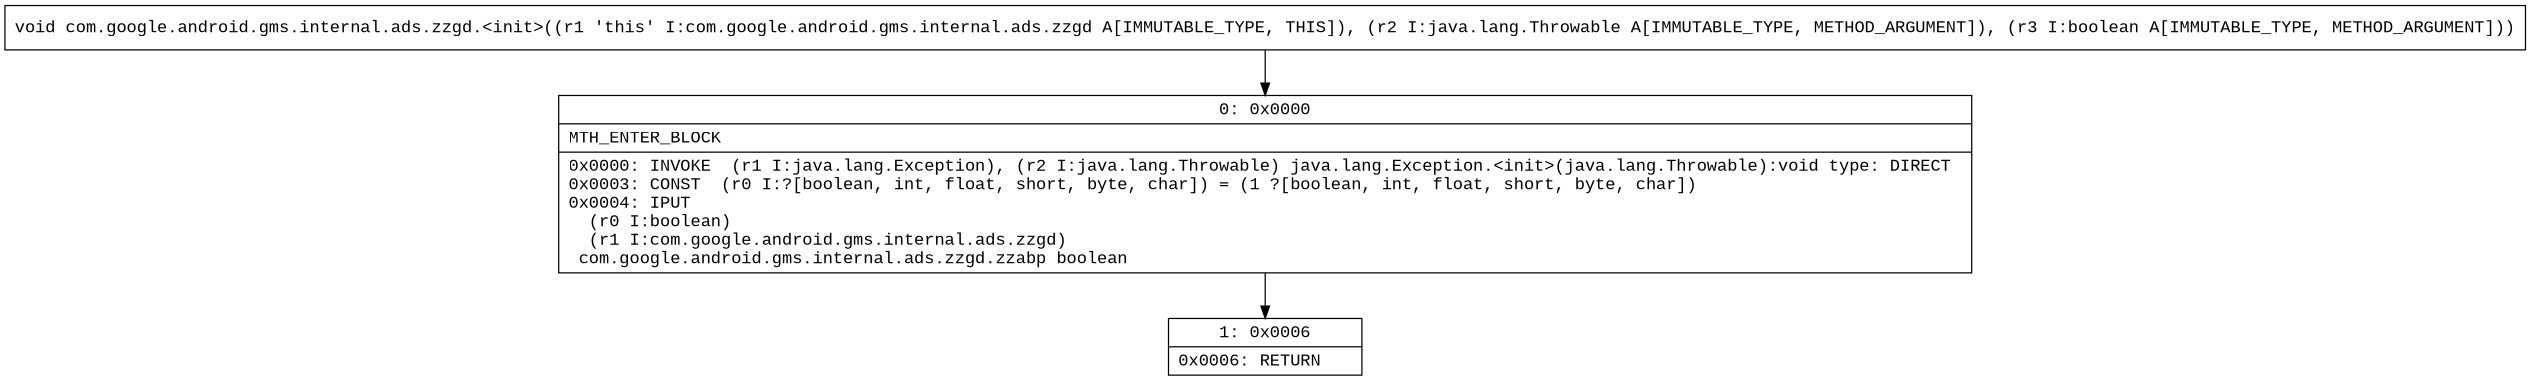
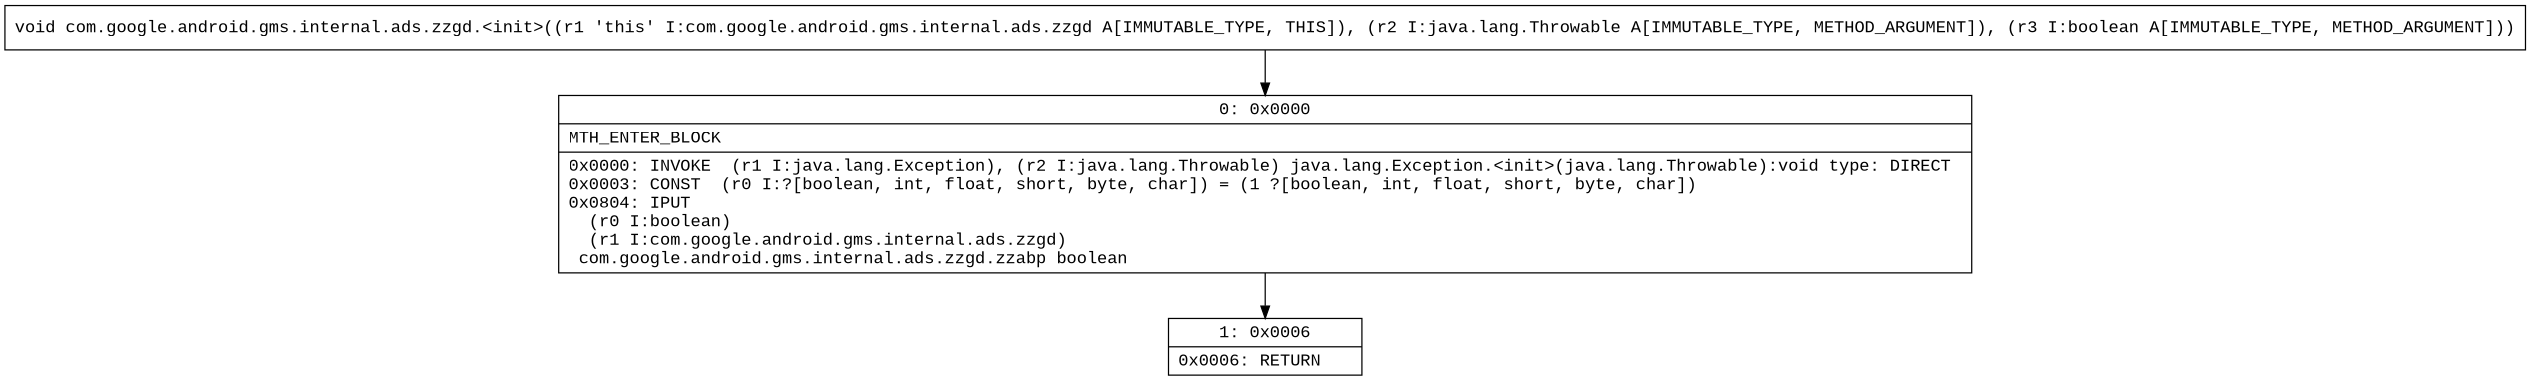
(640, 203) -> (640, 203)
